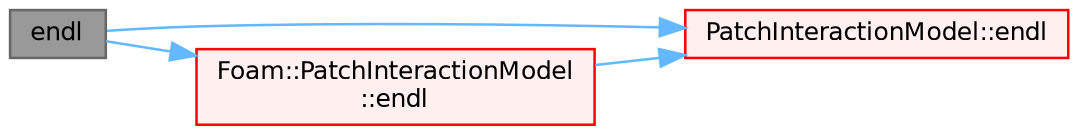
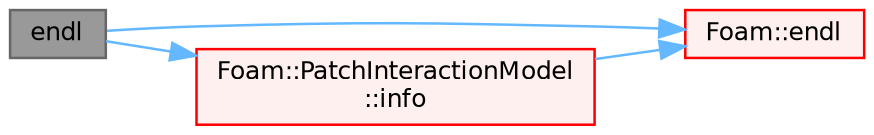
(877, 34) -> (775, 34)
(396, 87) -> (396, 87)
